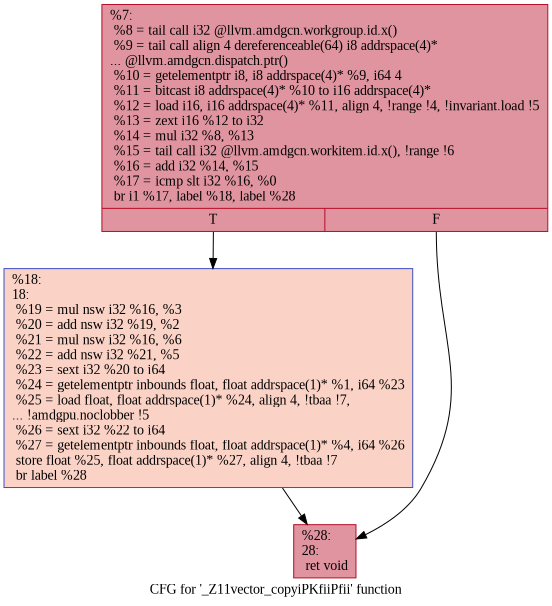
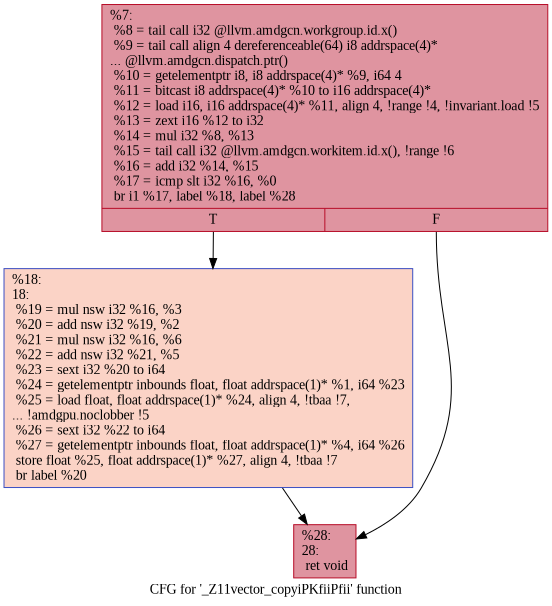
(50, 475) -> (50, 475)
